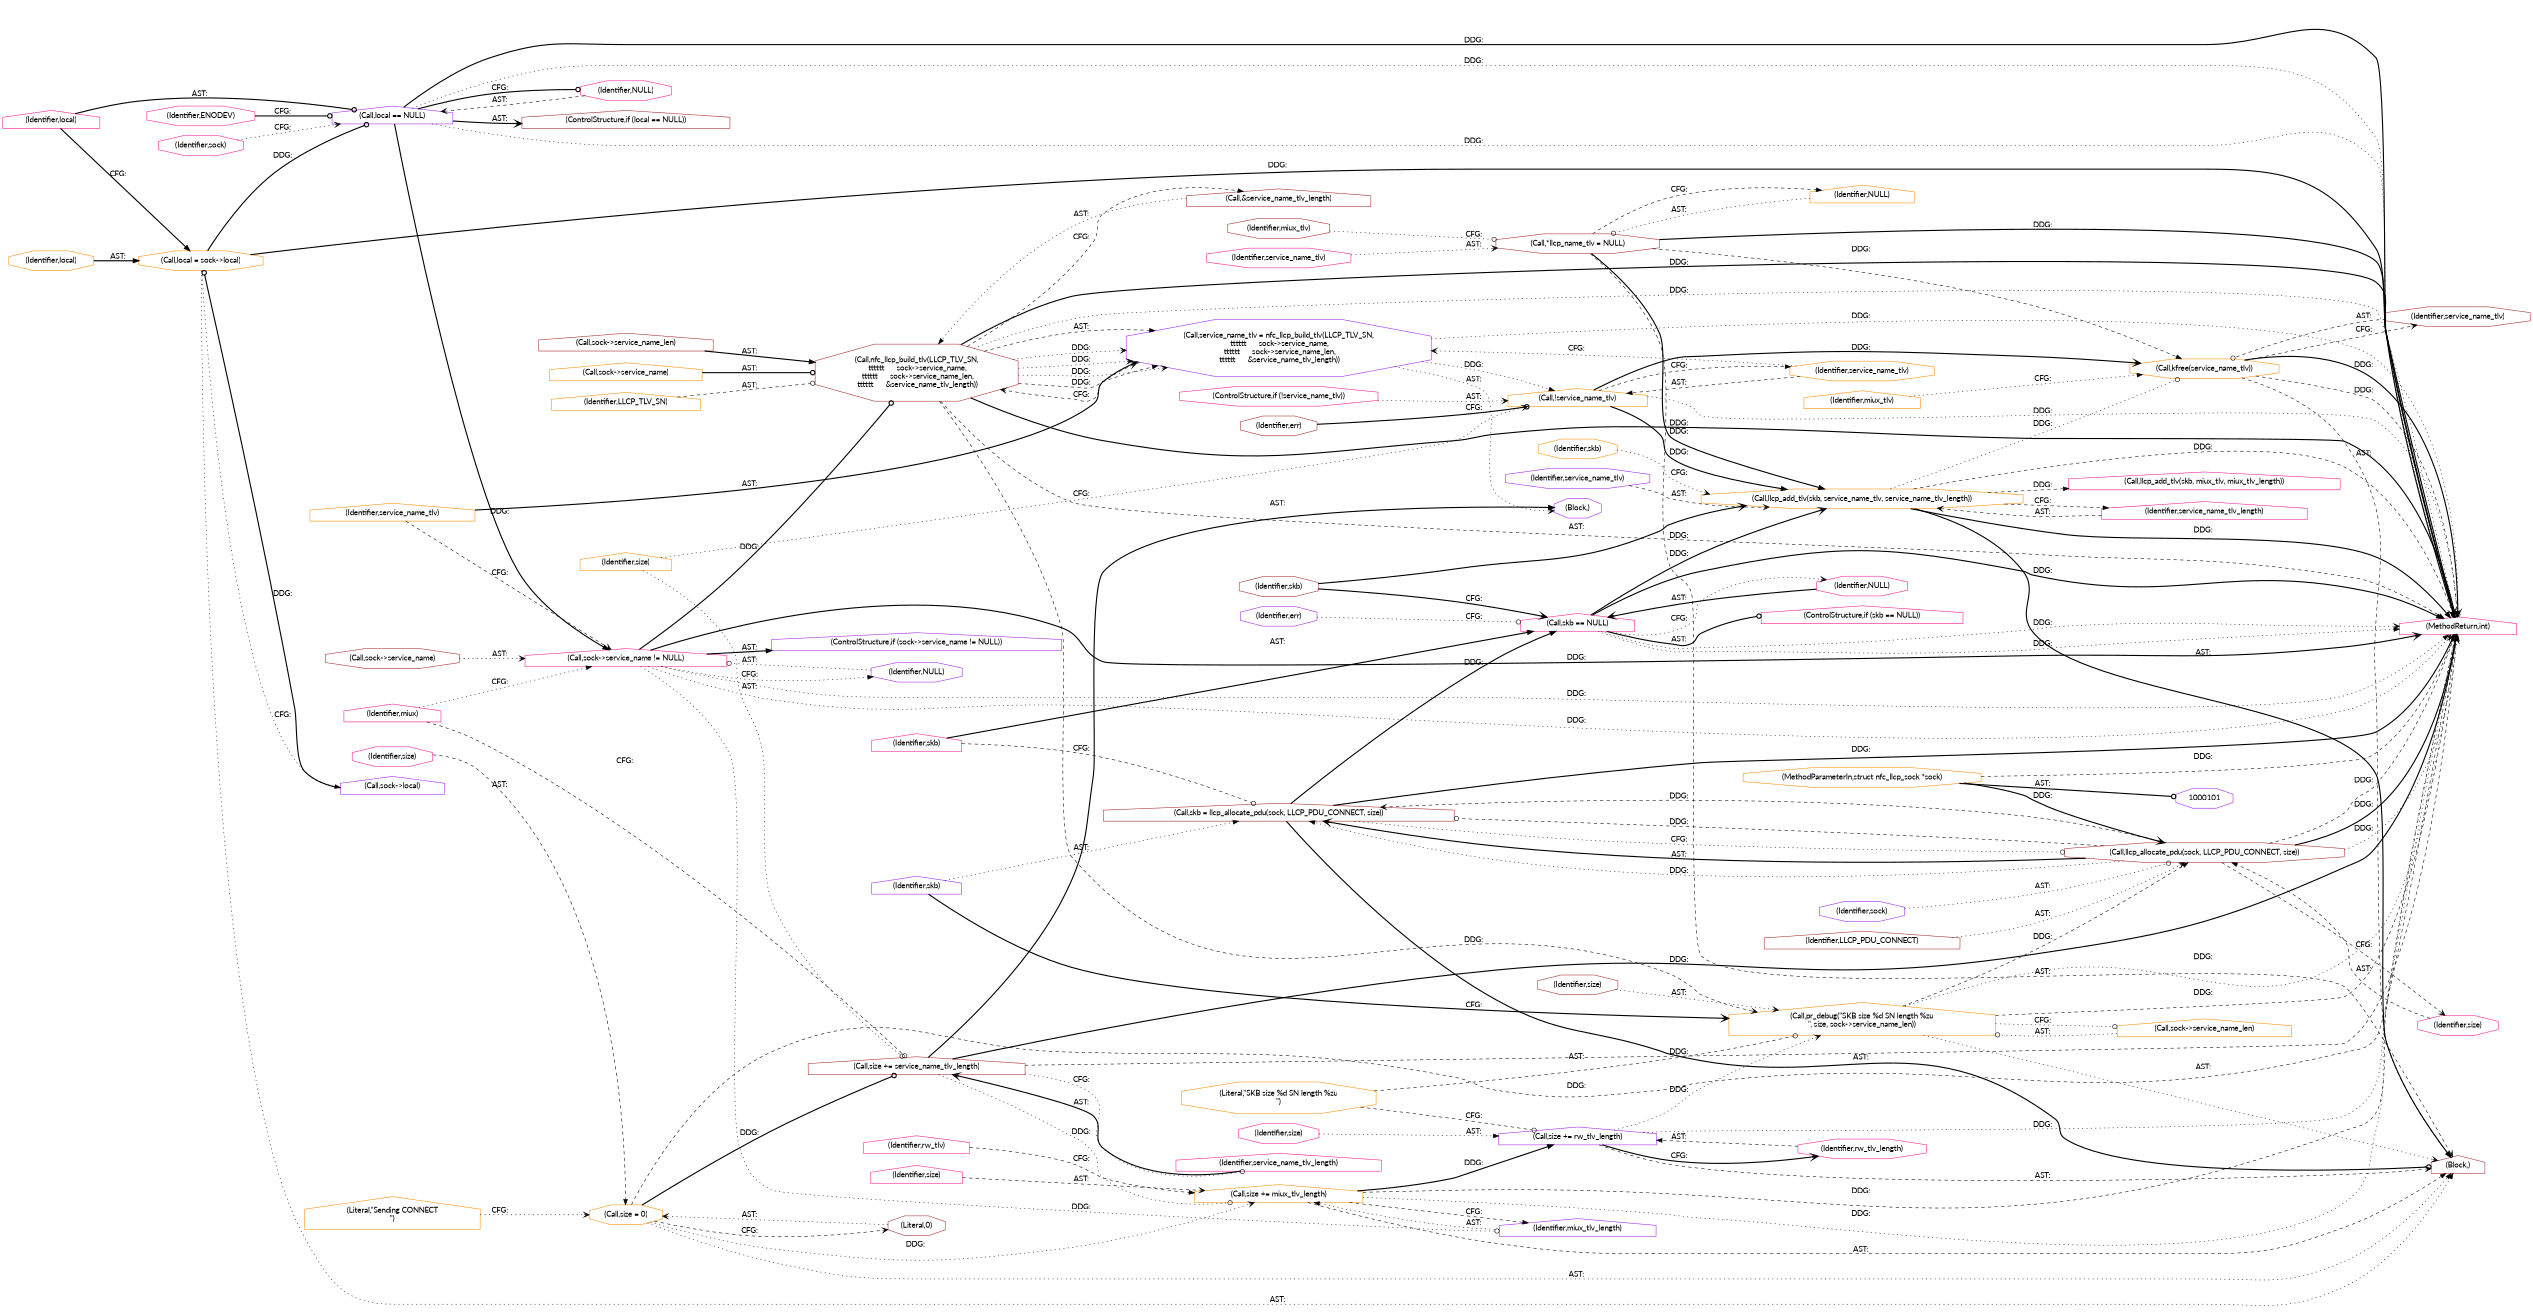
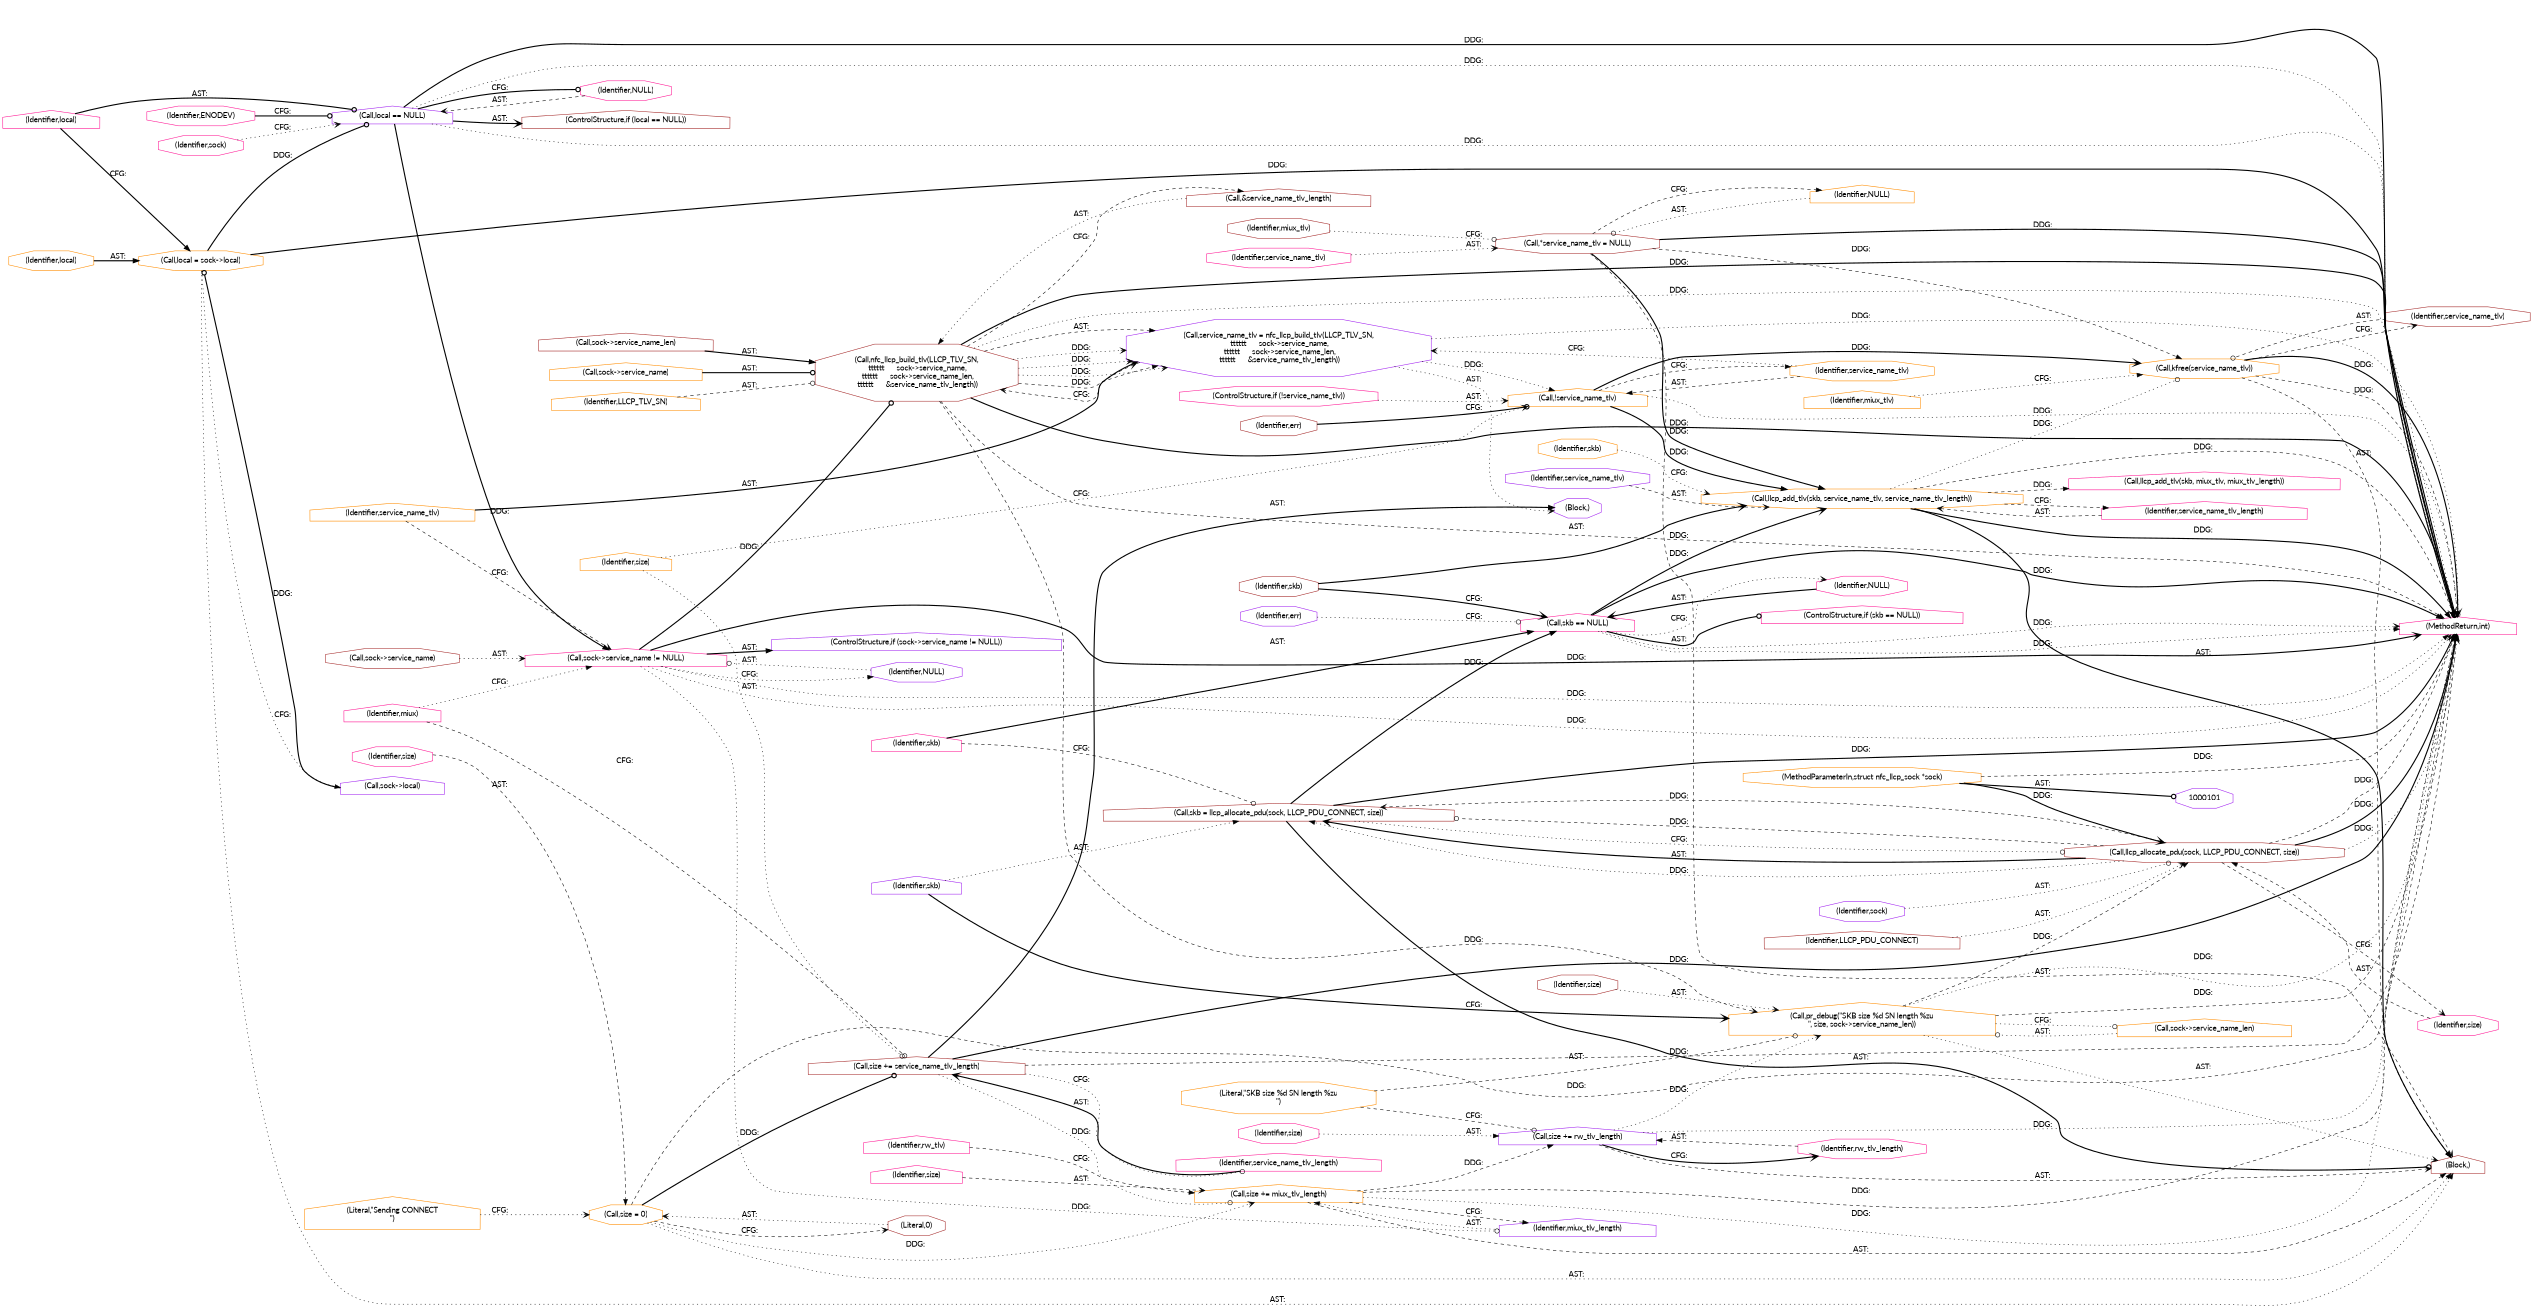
(1578, 244) -> (1578, 244)
(1455, 1178) -> (1455, 1178)
